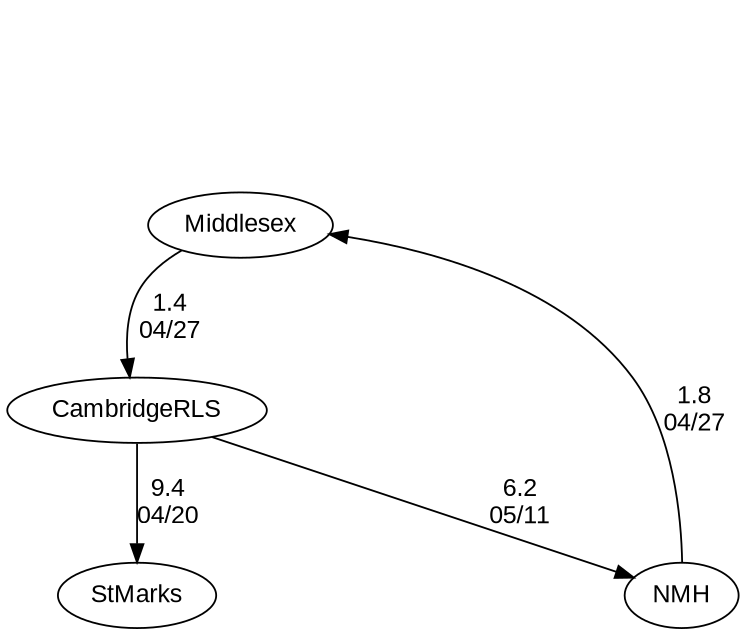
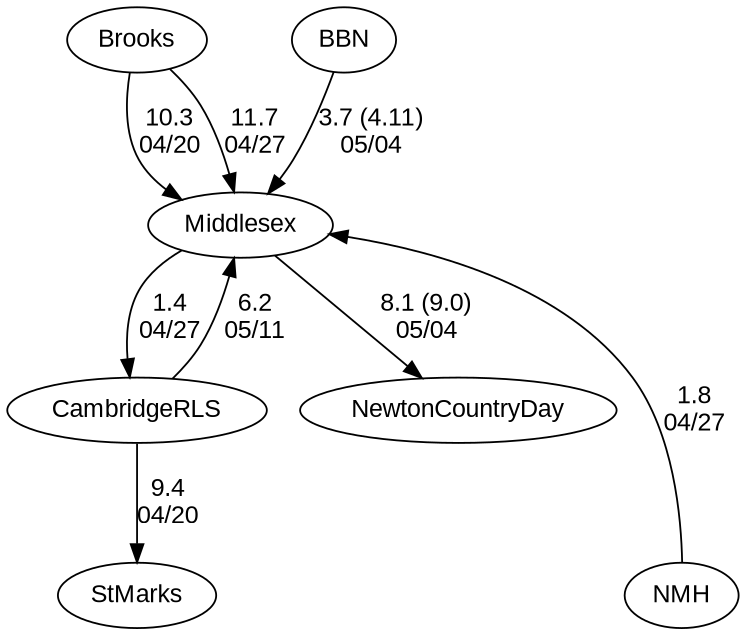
none -> (137, 40)
none -> (344, 40)
none -> (458, 410)
(414, 505) -> (208, 331)
